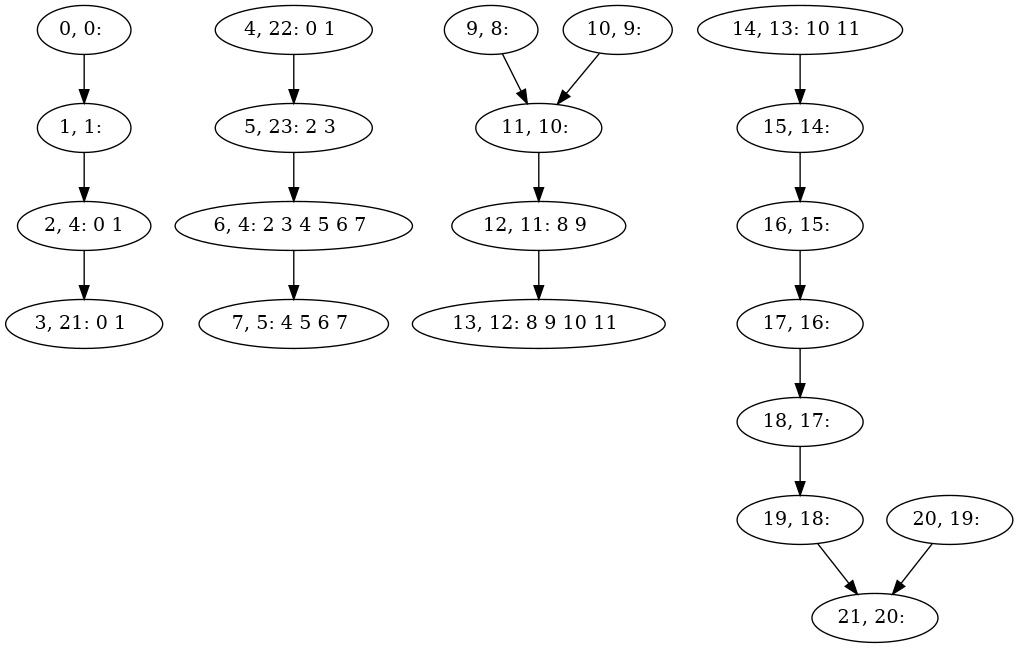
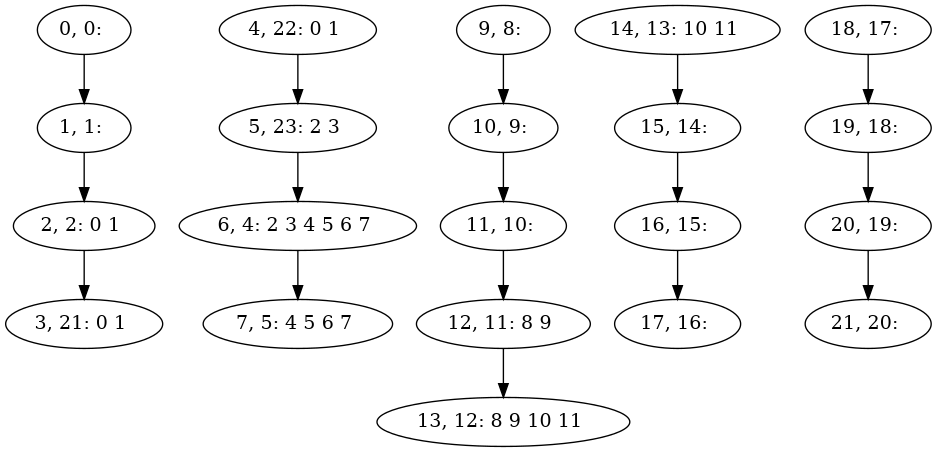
(512, 72) -> (503, 72)
(84, 226) -> (84, 226)
(800, 366) -> none
(833, 564) -> (868, 170)
